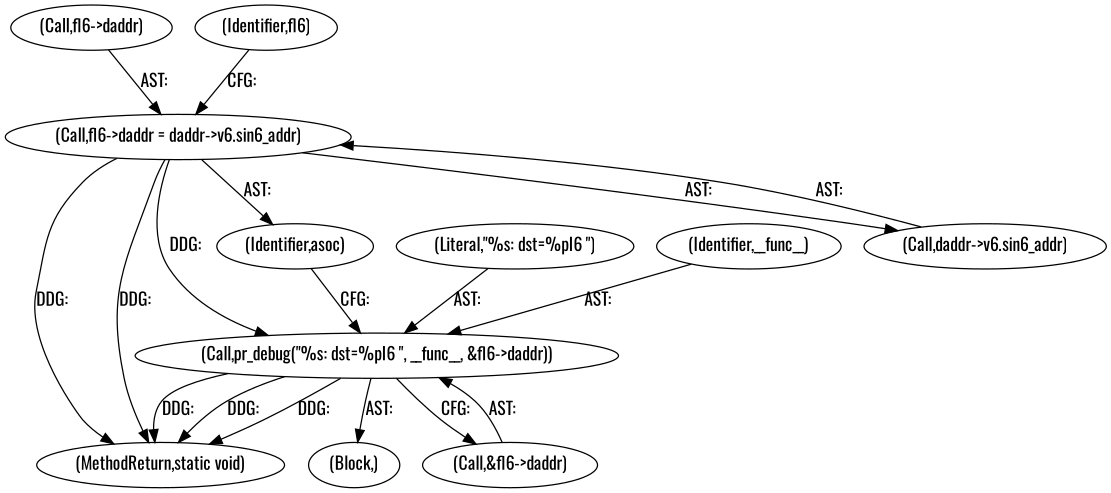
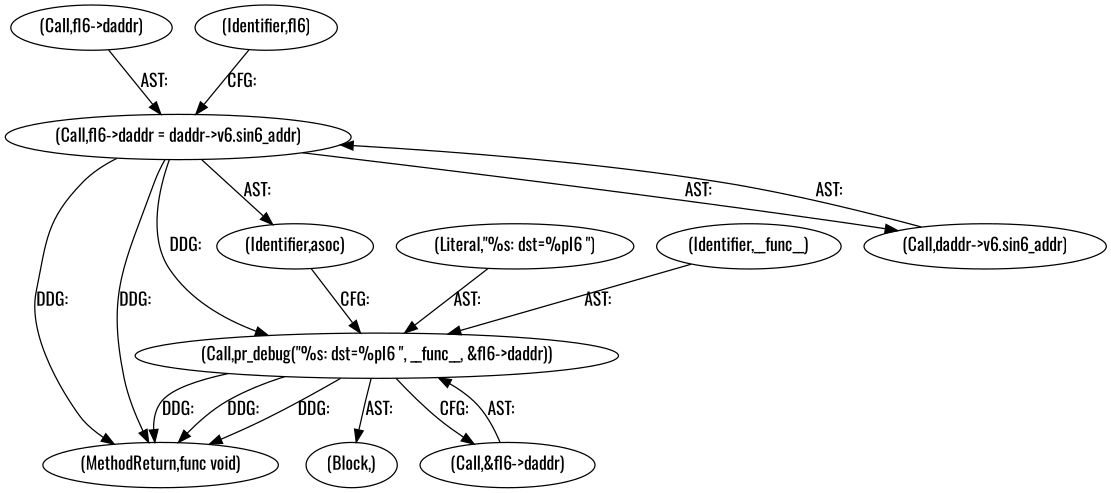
(161, 465) -> (161, 465)
